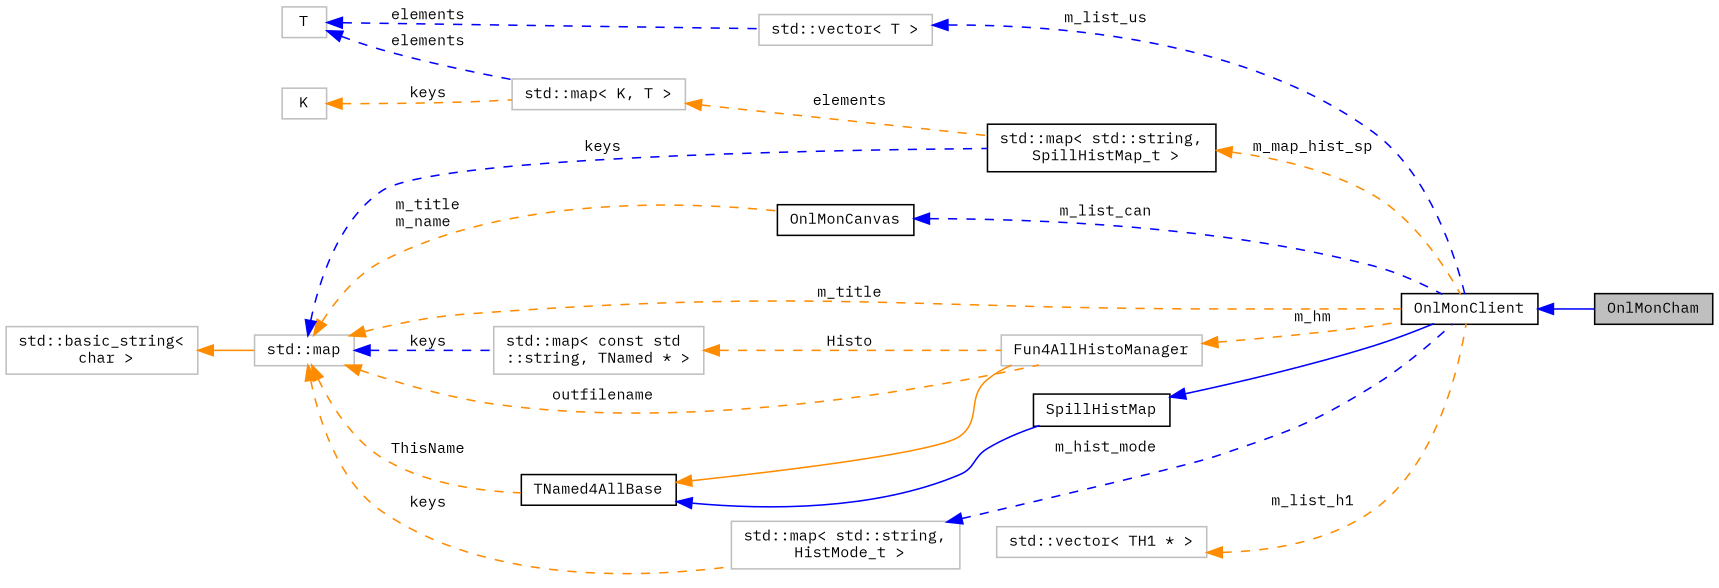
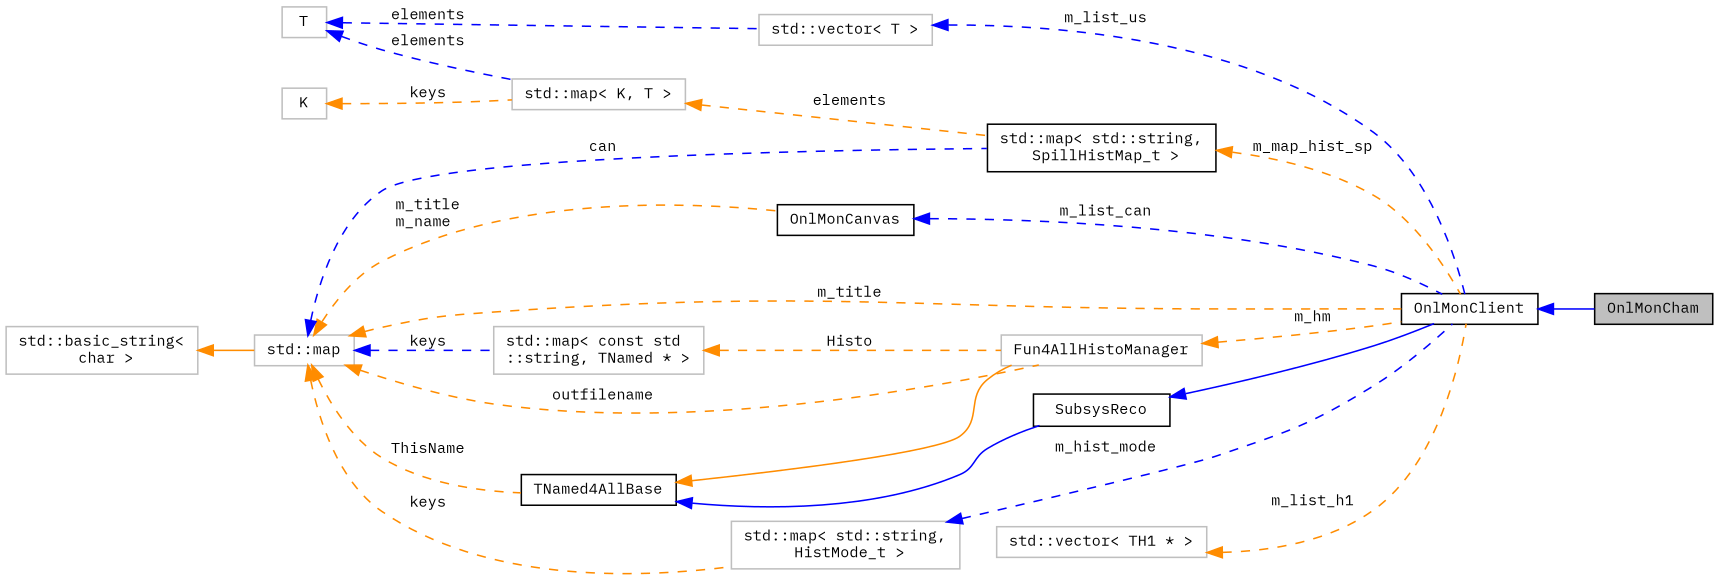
(599, 147) -> (599, 147)
(1102, 410) -> (1102, 410)
